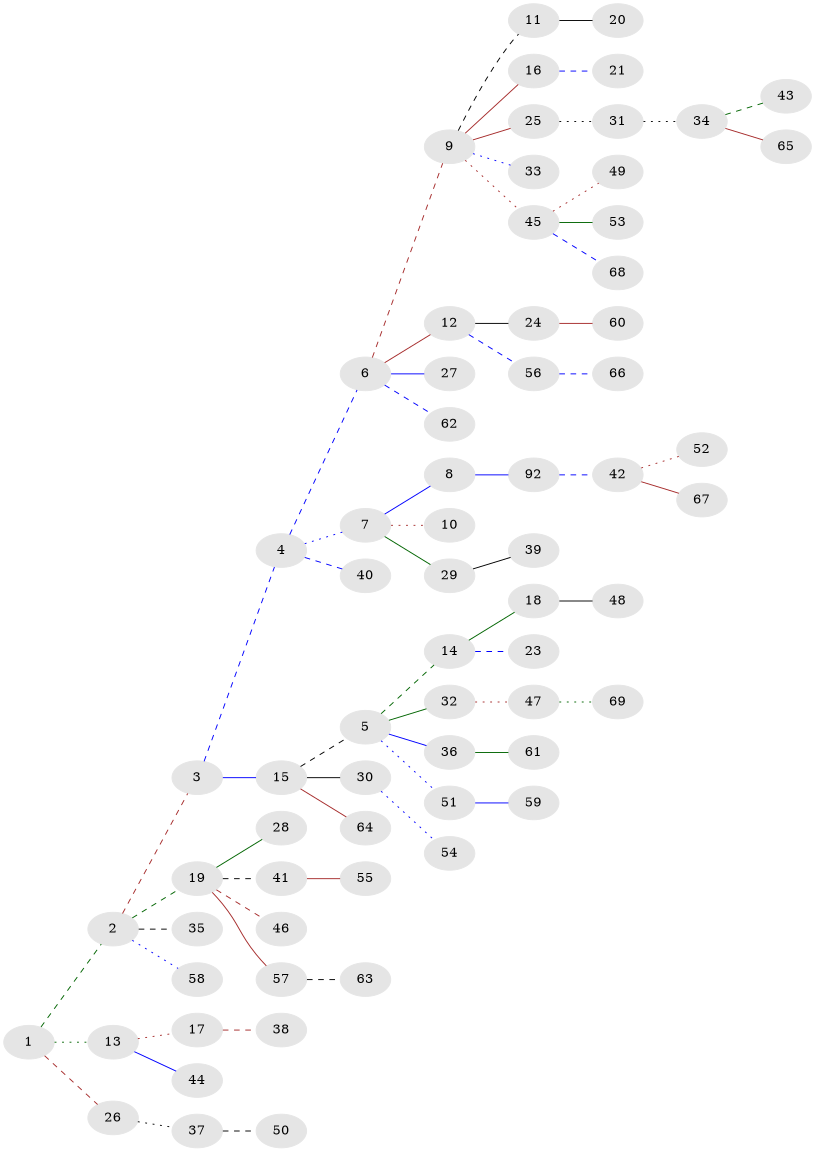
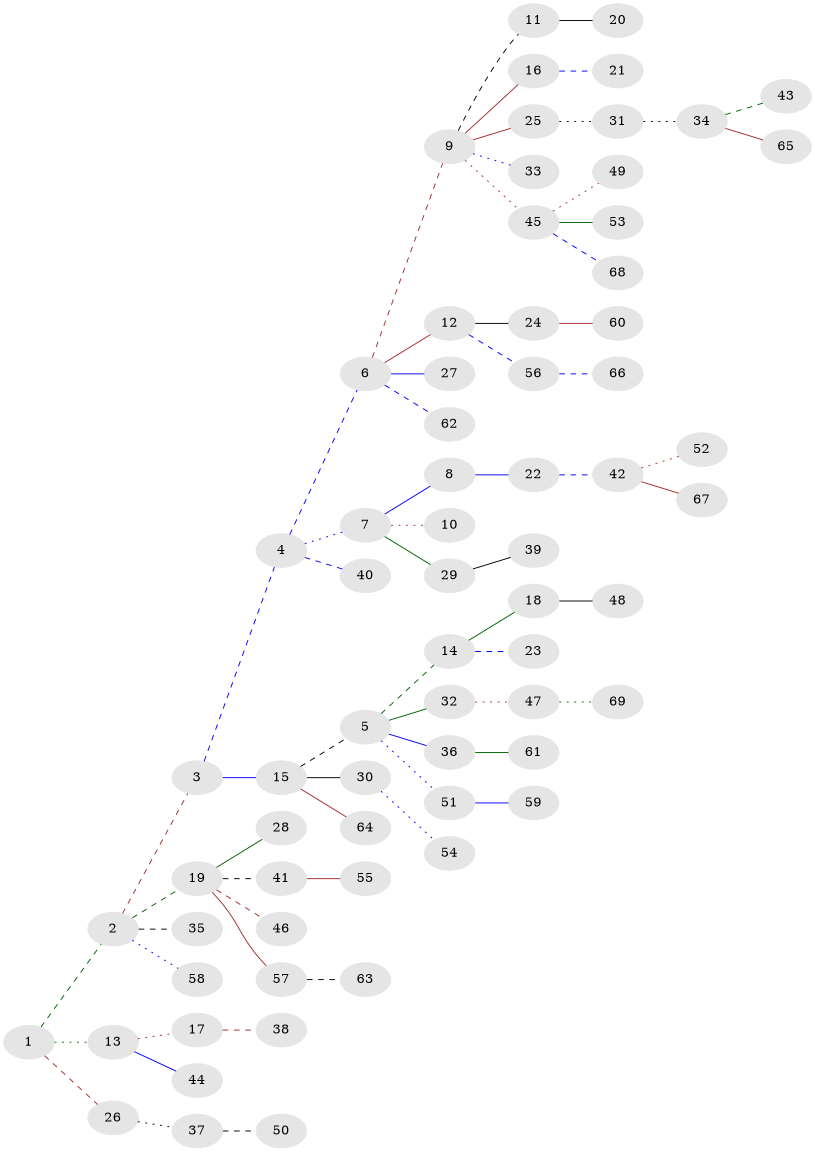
(534, 475) -> (534, 475)
